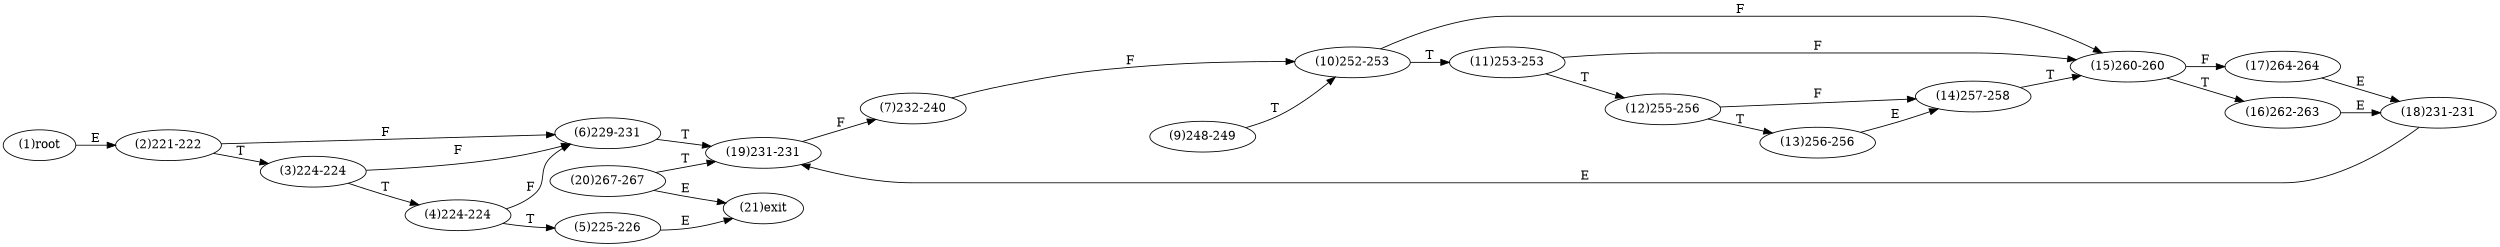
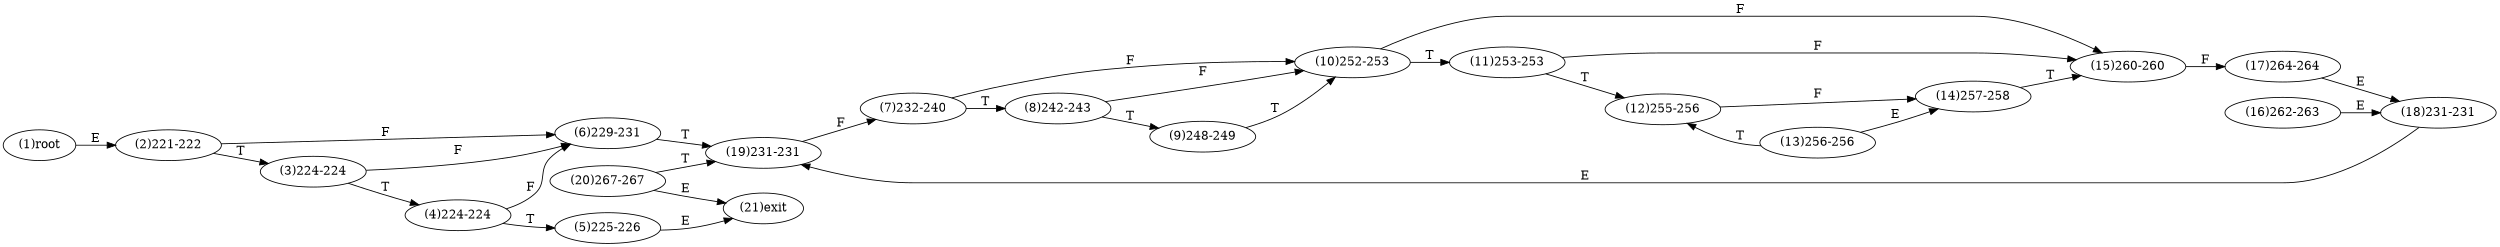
(2201, 88) -> none
none -> (1058, 108)
(1736, 125) -> (1727, 140)
